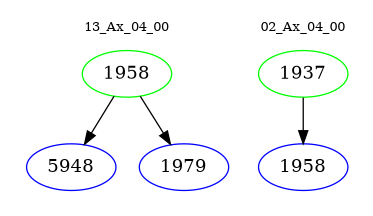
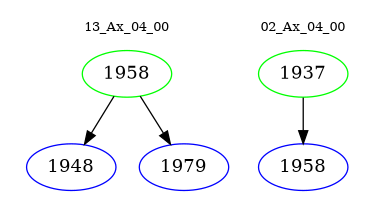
(71, 167) -> (71, 167)
